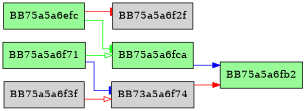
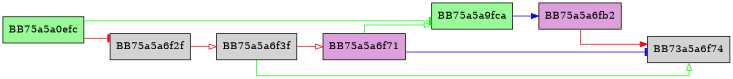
(44, 16) -> (43, 30)
none -> (200, 47)
none -> (306, 47)
(44, 55) -> (364, 47)
(153, 55) -> (472, 16)
(261, 75) -> (580, 16)
(203, 85) -> (603, 44)
(94, 99) -> (468, 76)
